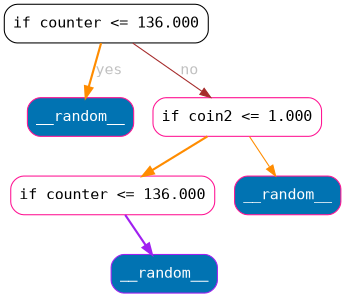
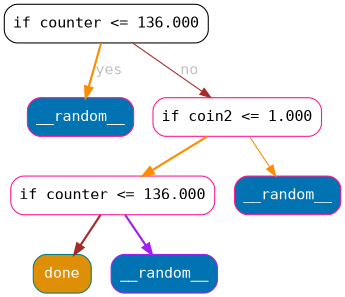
none -> (62, 274)
